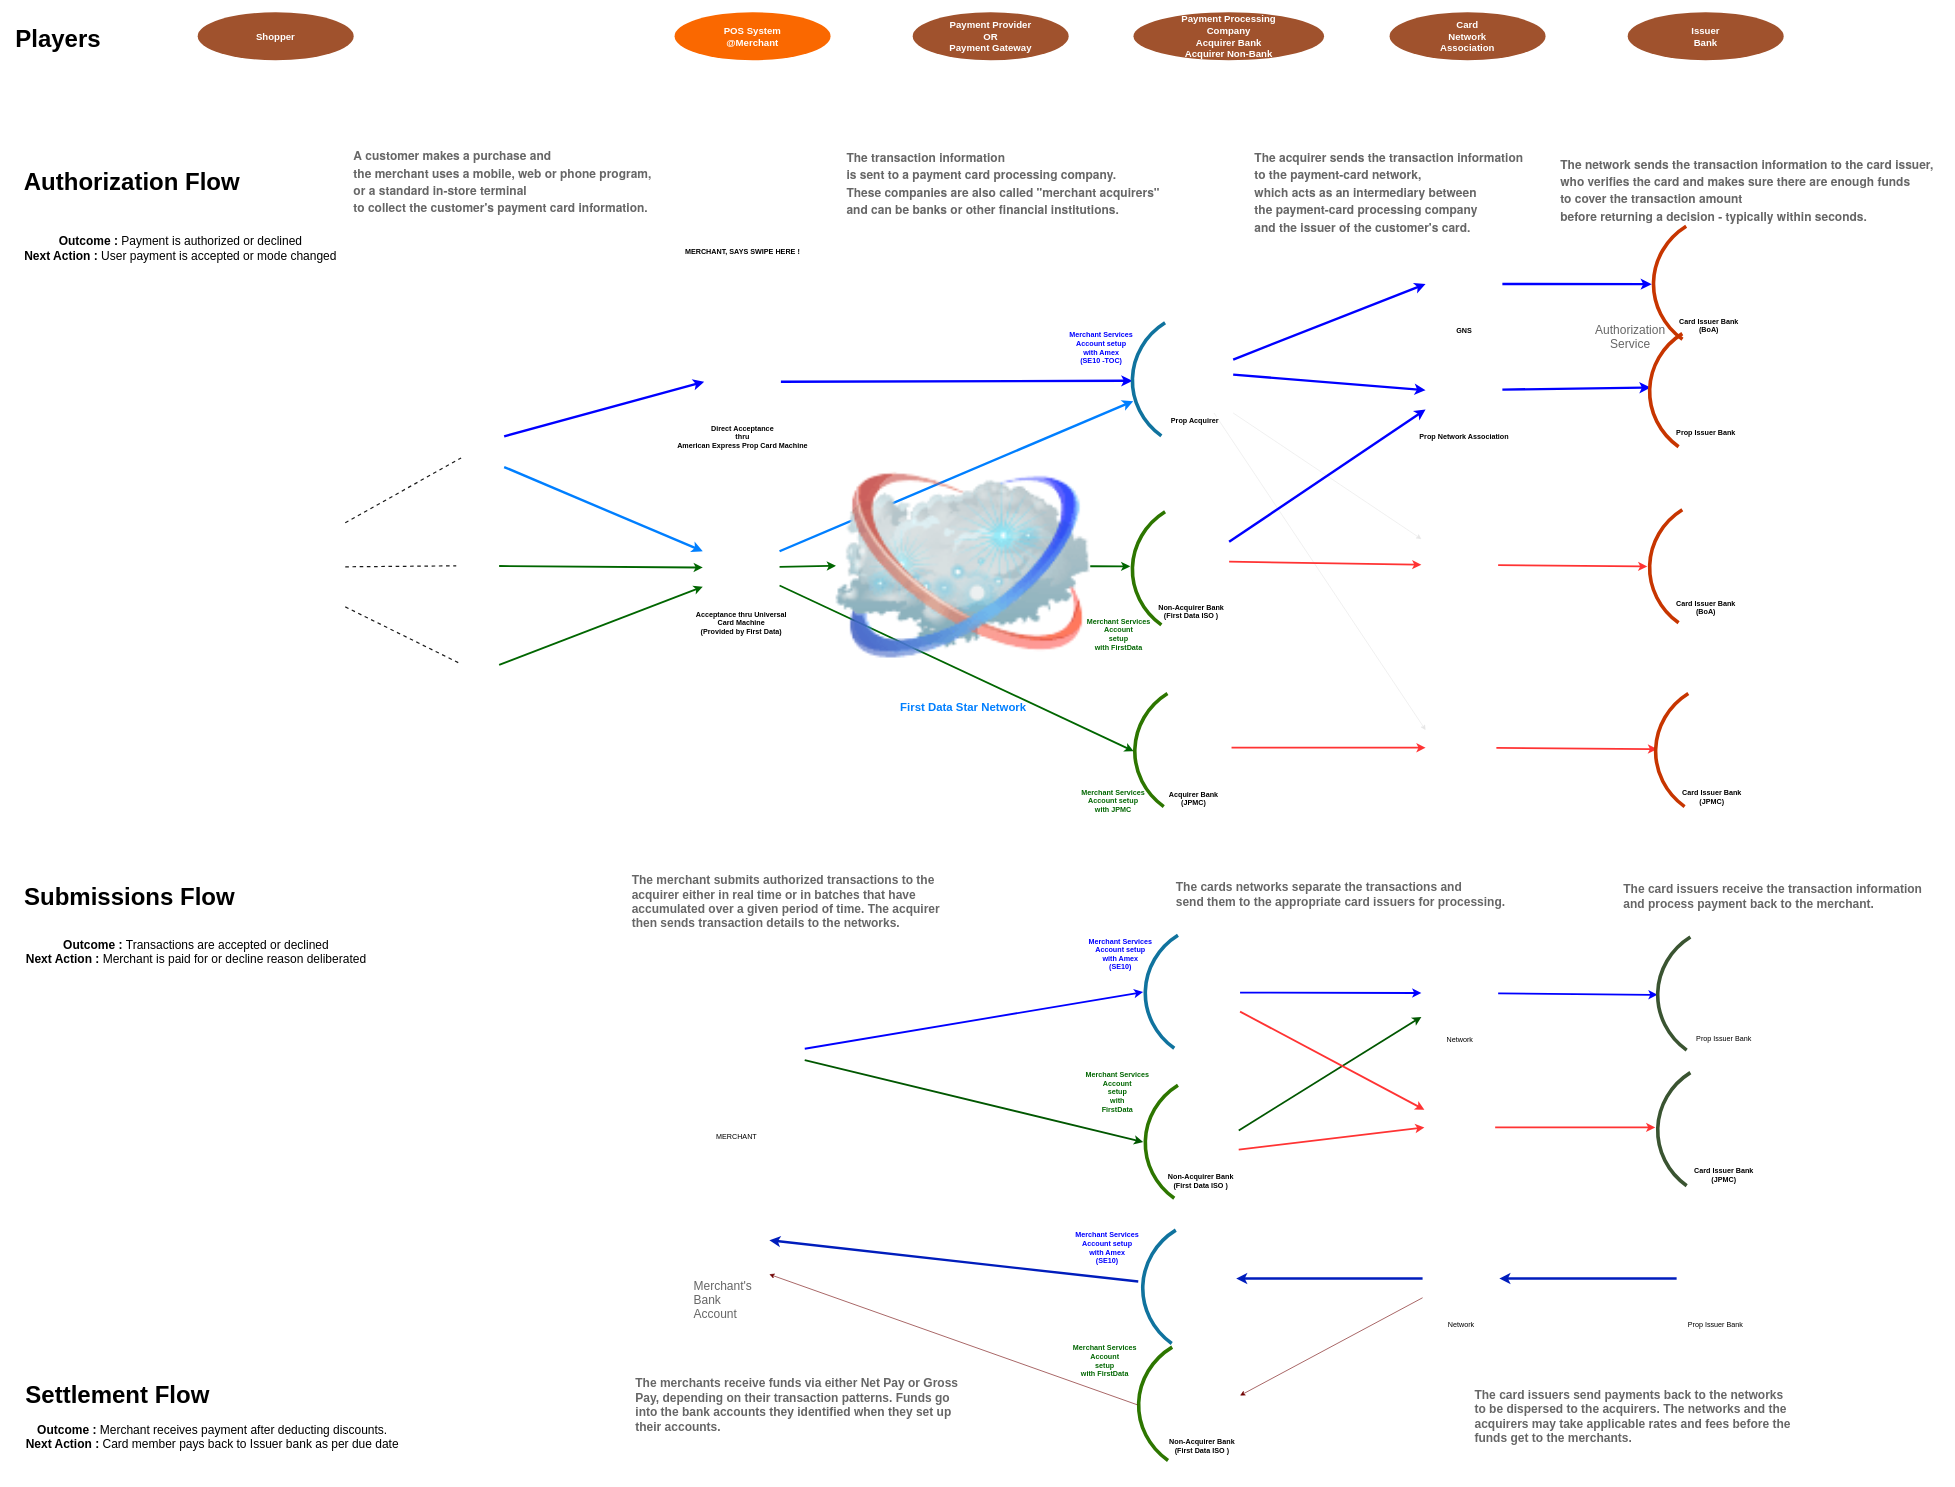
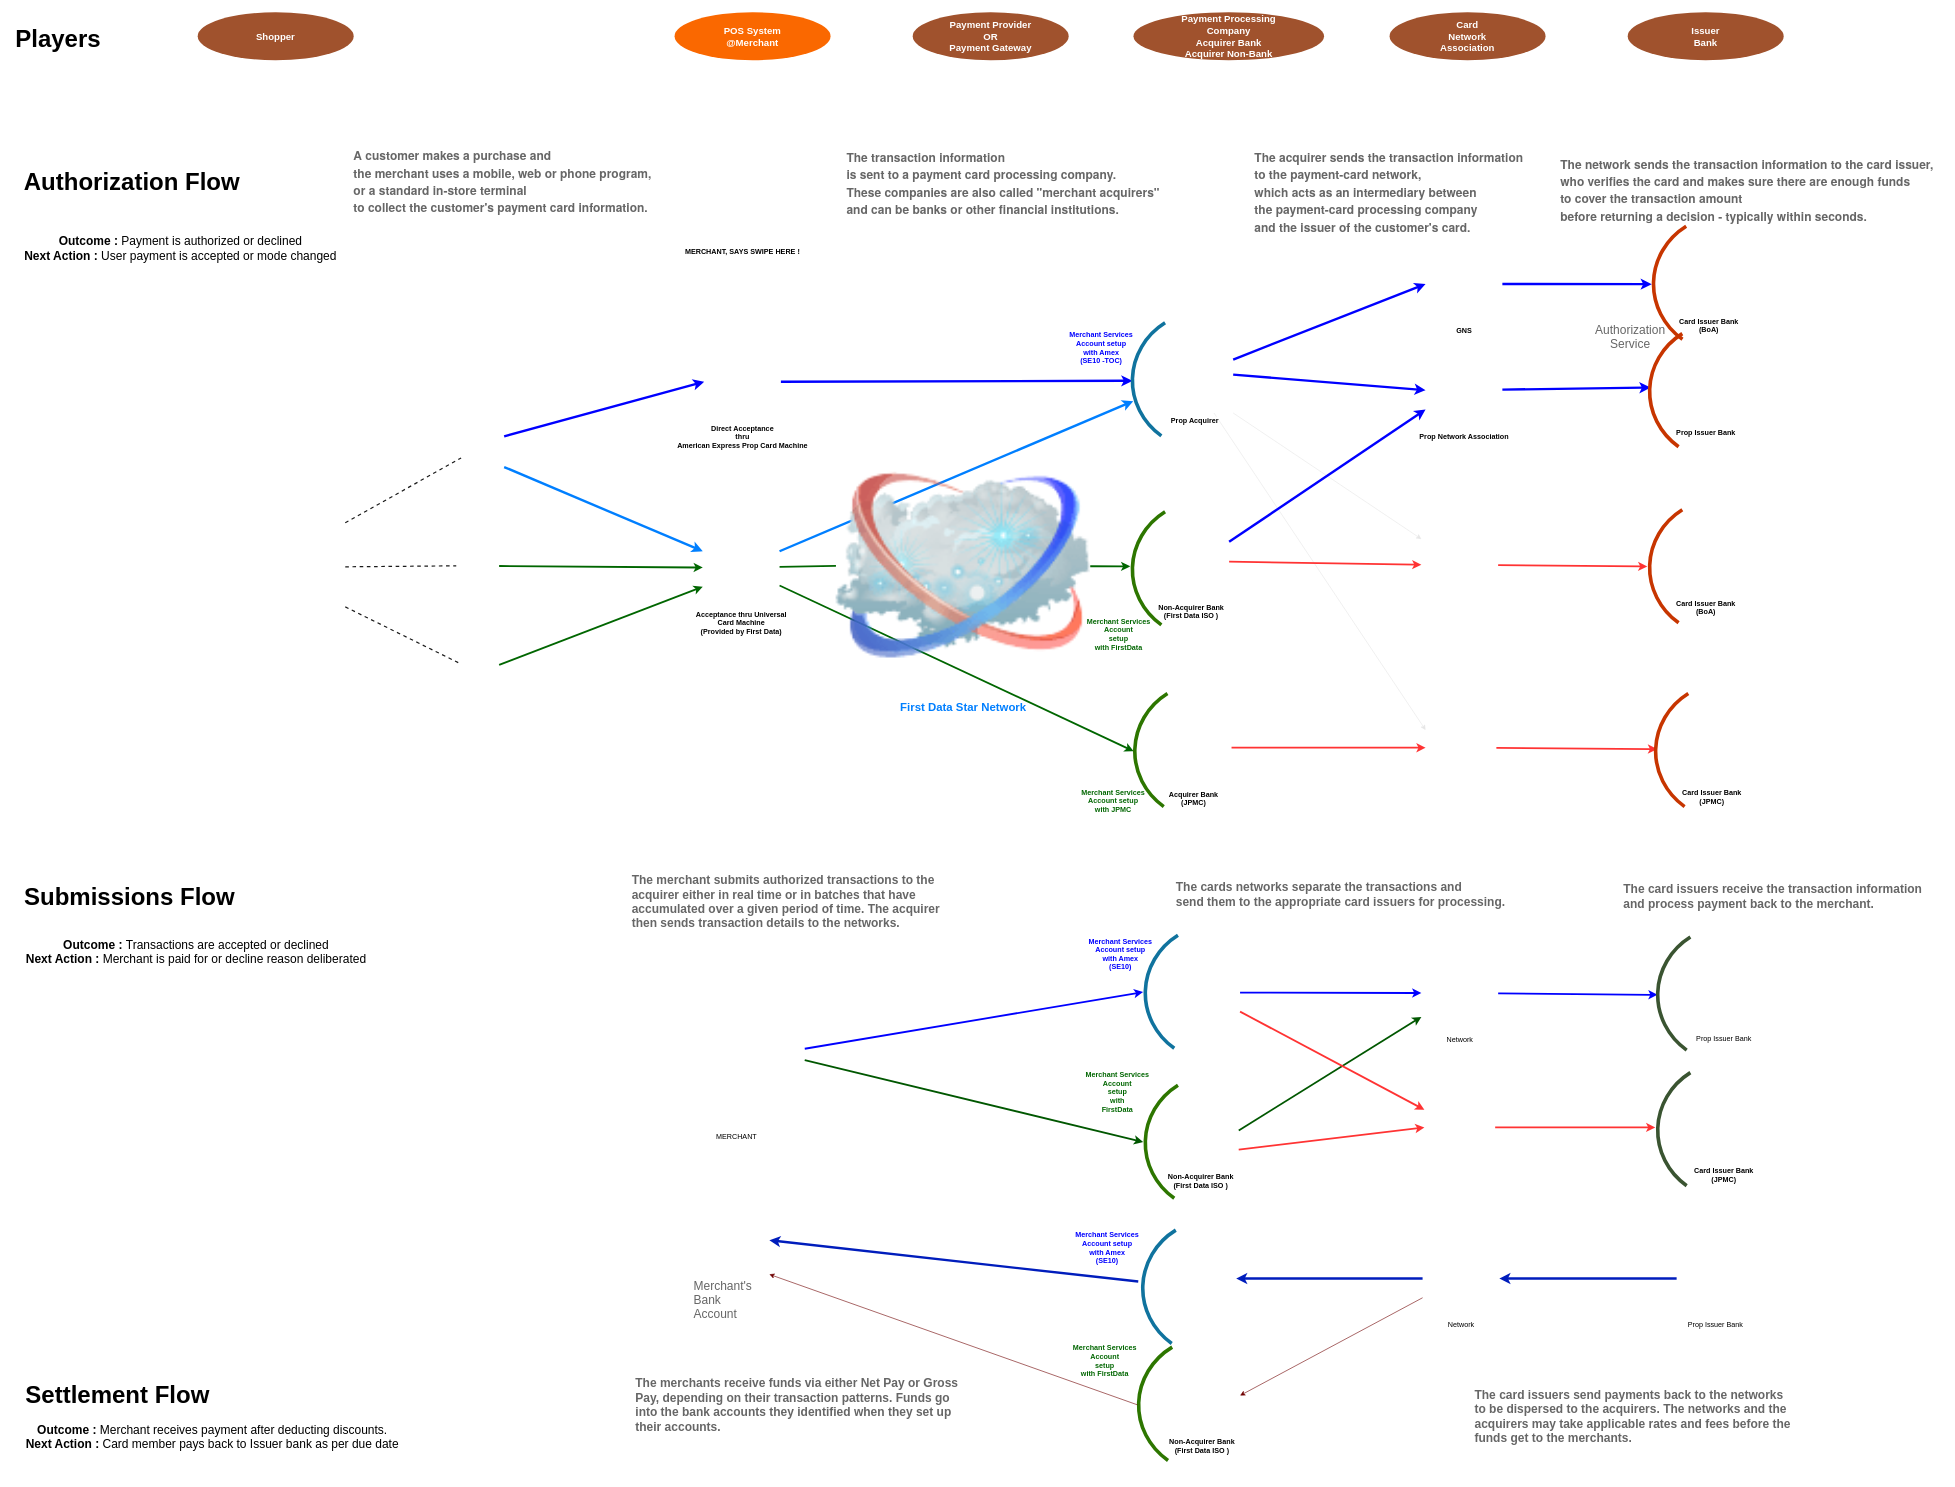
(828, 566) -> (831, 566)
